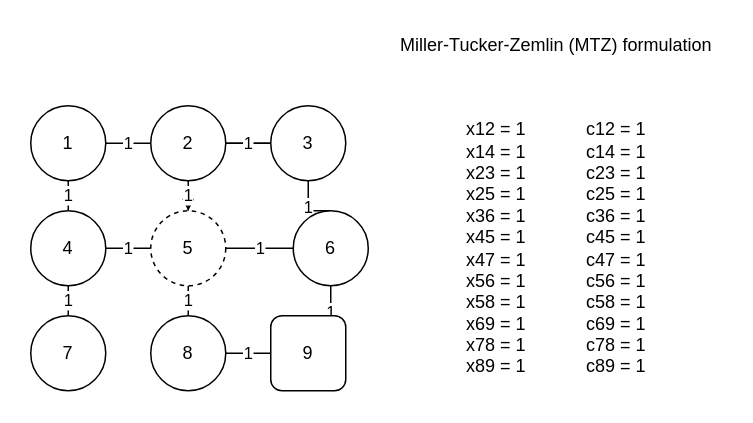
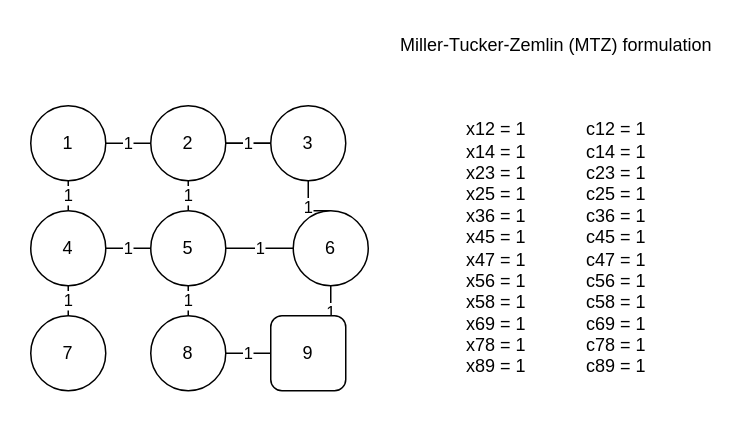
(188, 205) -> (188, 207)
(188, 248) -> (188, 248)
